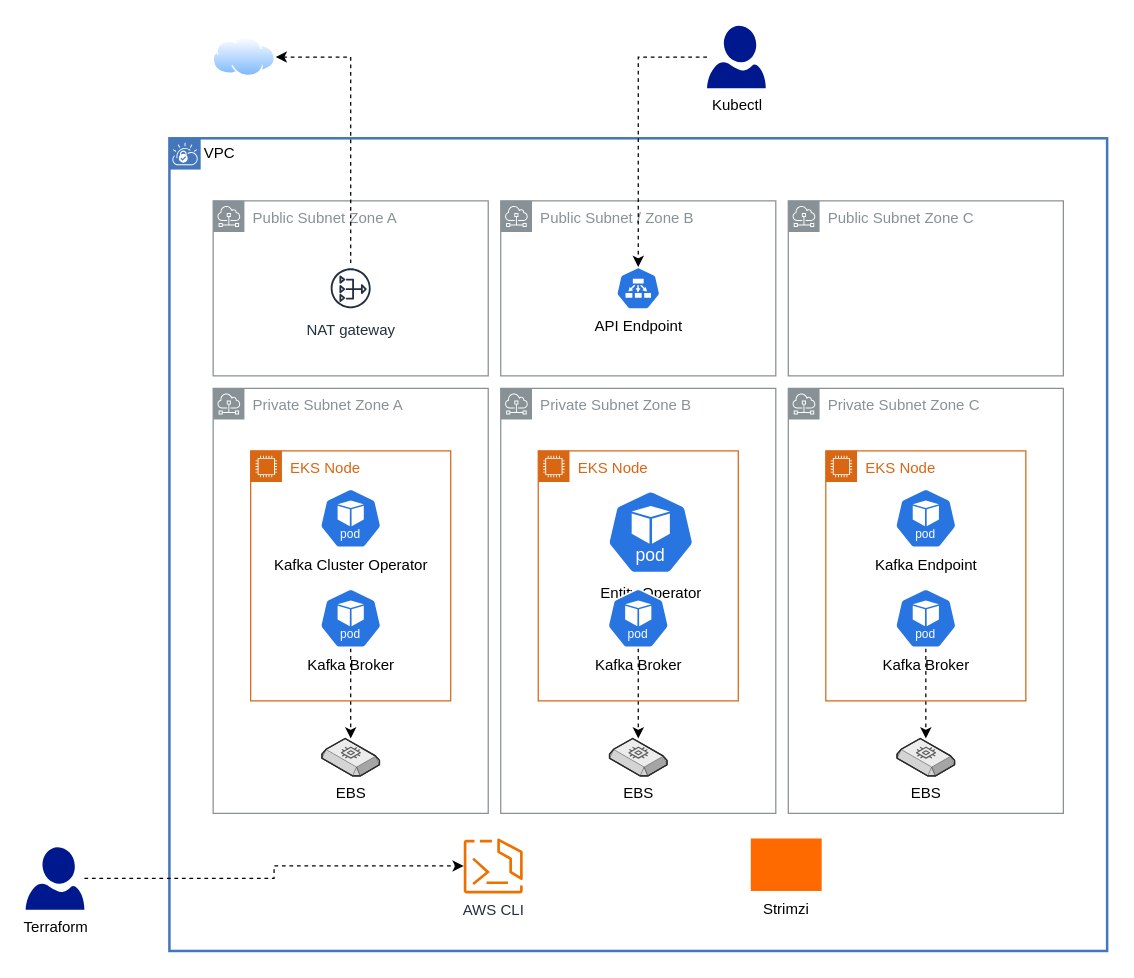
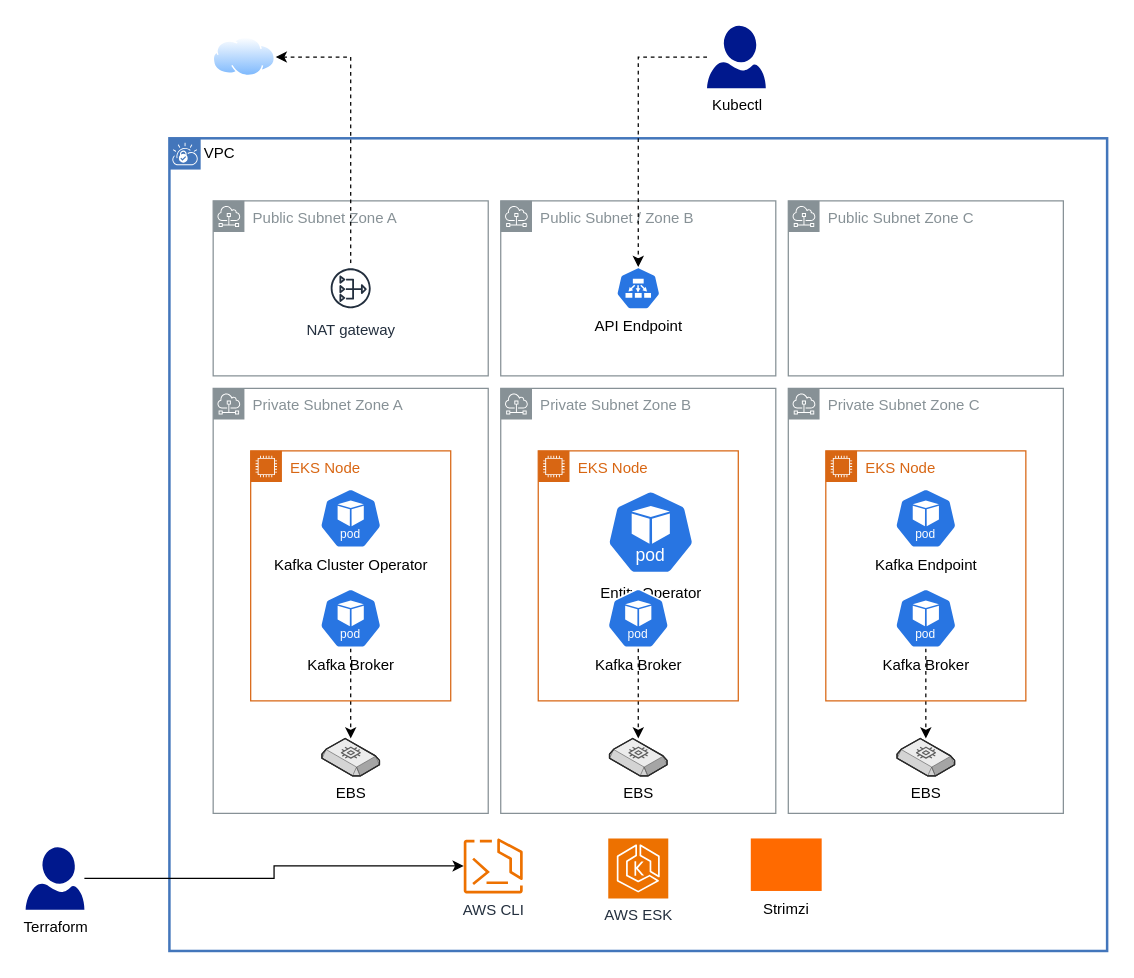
none -> (638, 868)
(274, 876) -> (274, 876)
